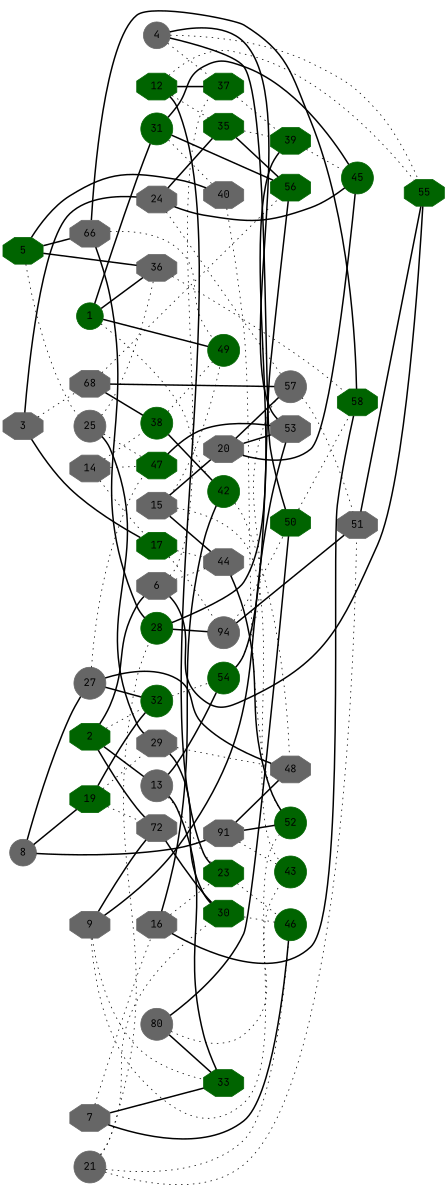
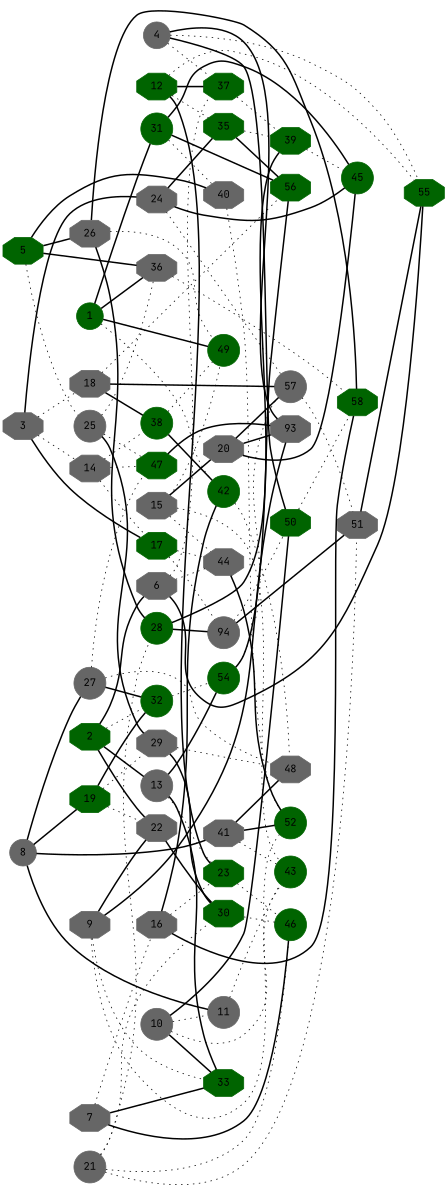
(90, 234) -> (90, 234)
(90, 384) -> (90, 384)
(291, 429) -> (291, 429)
none -> (56, 447)
(192, 536) -> (192, 536)
(192, 703) -> (192, 703)
(157, 828) -> (157, 828)
(224, 833) -> (224, 833)
none -> (224, 1012)
(157, 1024) -> (157, 1024)
